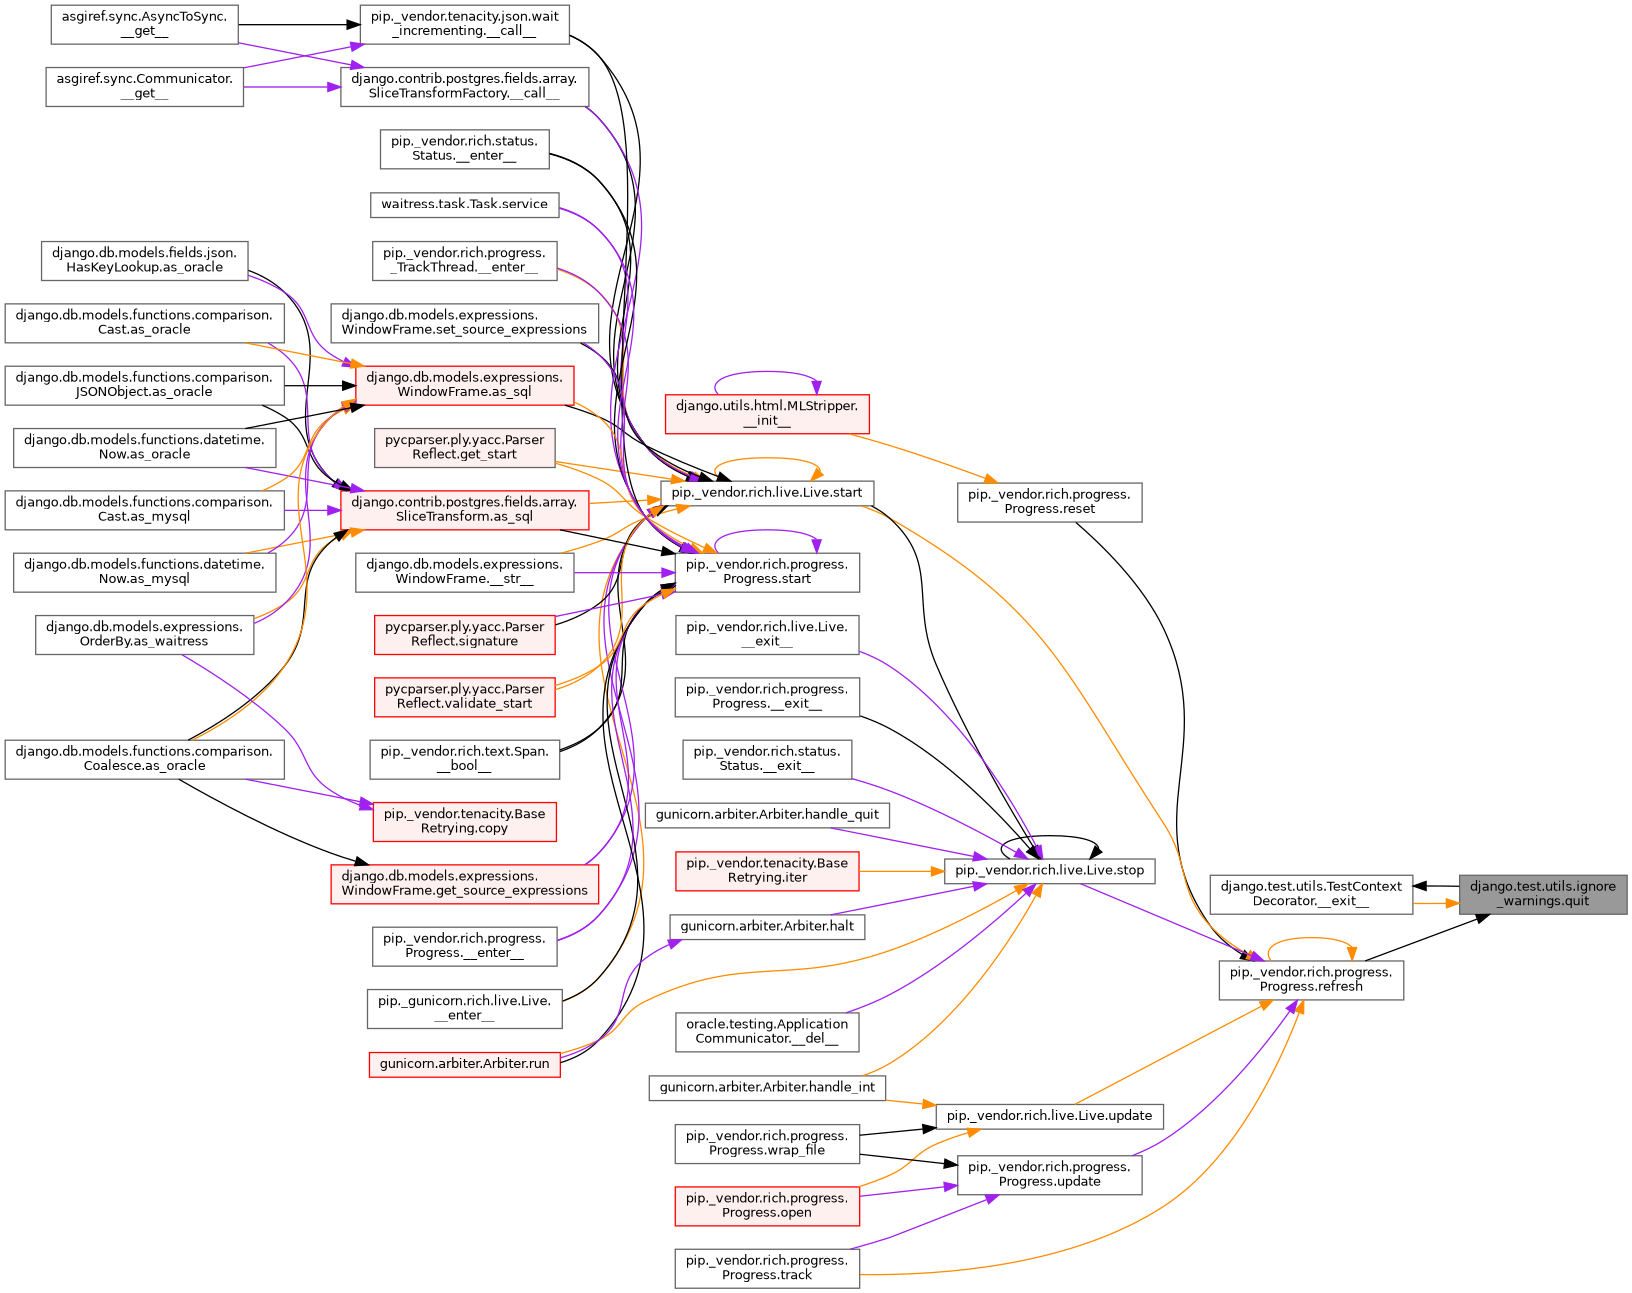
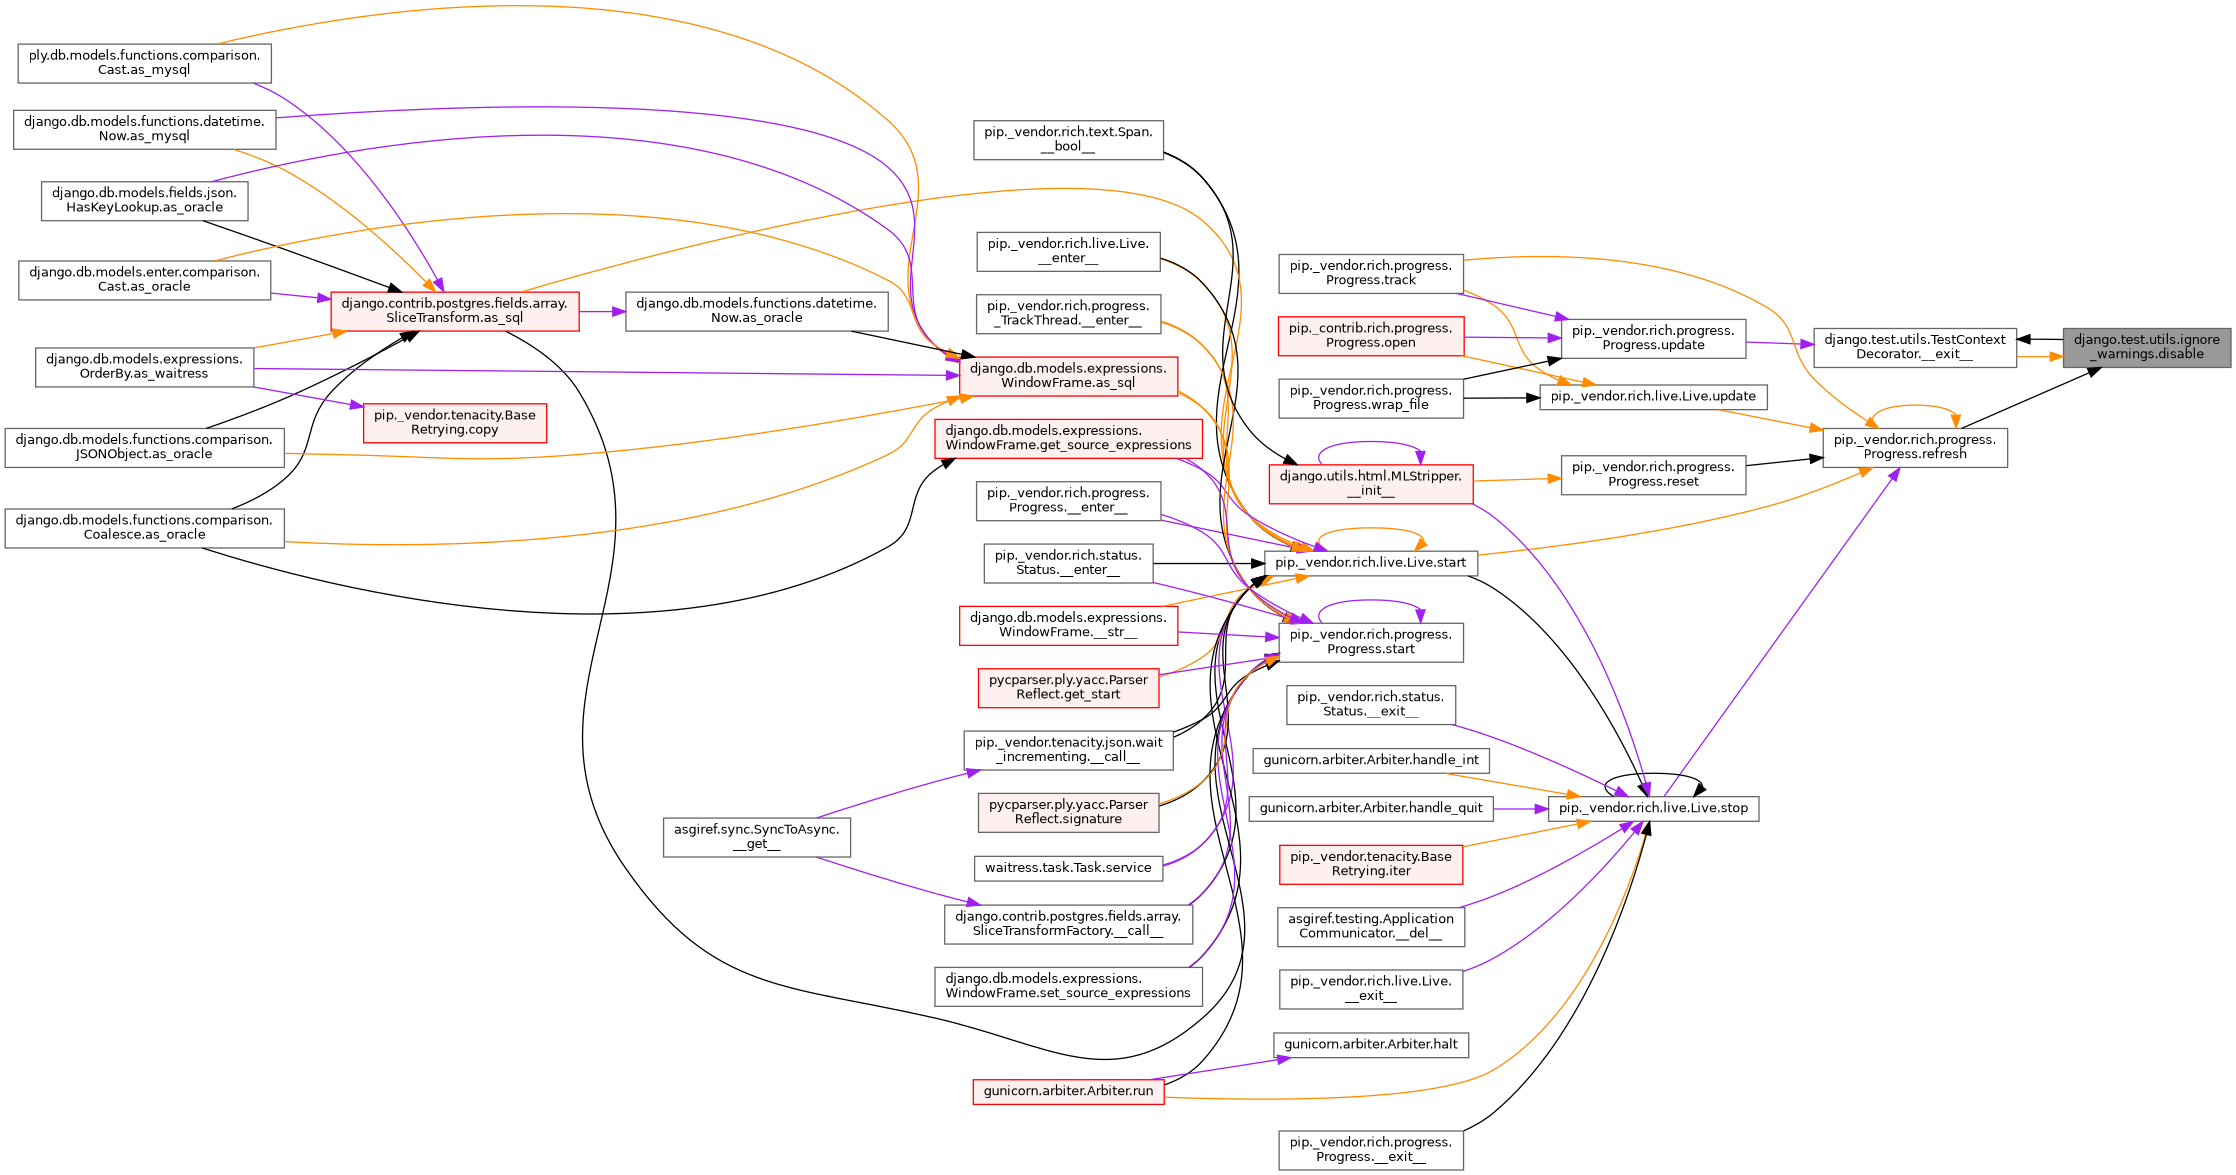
(145, 25) -> none
(145, 87) -> (757, 838)
(145, 323) -> (145, 280)
(627, 343) -> (1226, 601)
(317, 386) -> (624, 450)
(625, 404) -> (1229, 465)
(640, 443) -> (1229, 477)
(465, 448) -> (1069, 688)
(317, 482) -> (596, 312)
(618, 492) -> (1205, 668)
(145, 510) -> (145, 64)
(465, 573) -> (1069, 626)
(630, 601) -> (1224, 742)
(465, 635) -> (1069, 813)
(622, 678) -> (1228, 303)
(465, 697) -> none
(303, 790) -> none
(1543, 895) -> (2147, 348)
(902, 901) -> (1583, 628)
(465, 1009) -> (1069, 252)
(767, 1032) -> (1371, 927)
(1220, 1094) -> (1773, 343)
(904, 1102) -> (1513, 329)
(767, 1206) -> (1371, 336)
